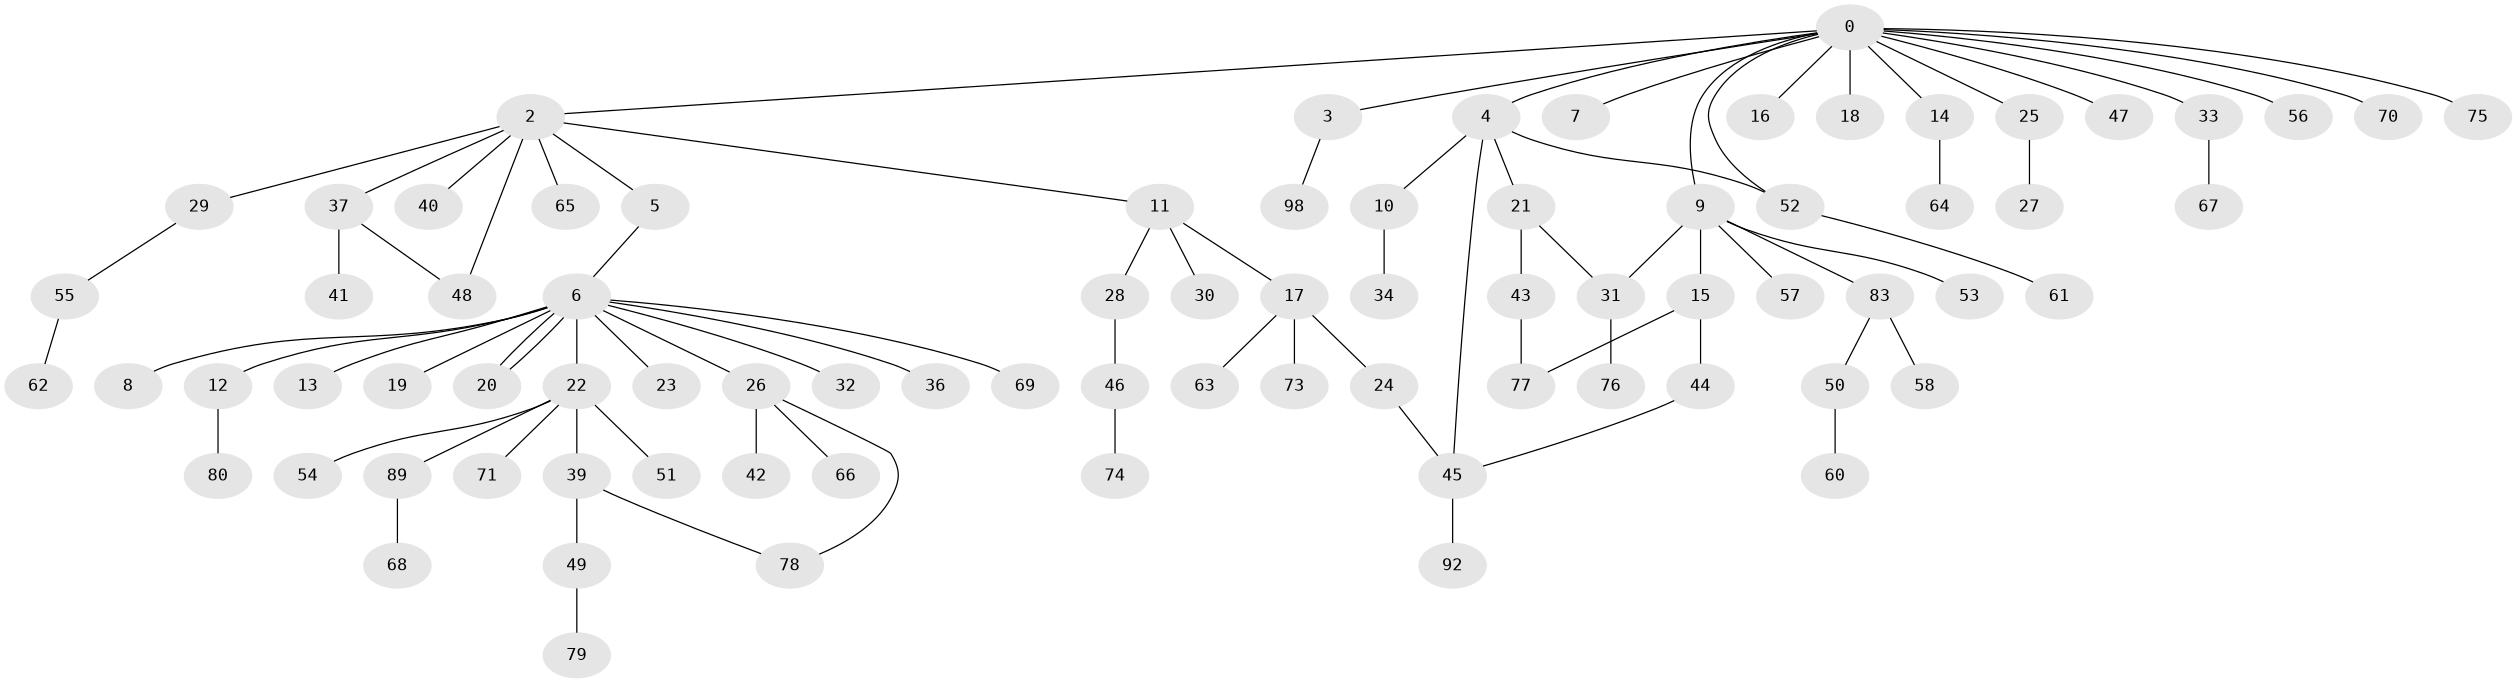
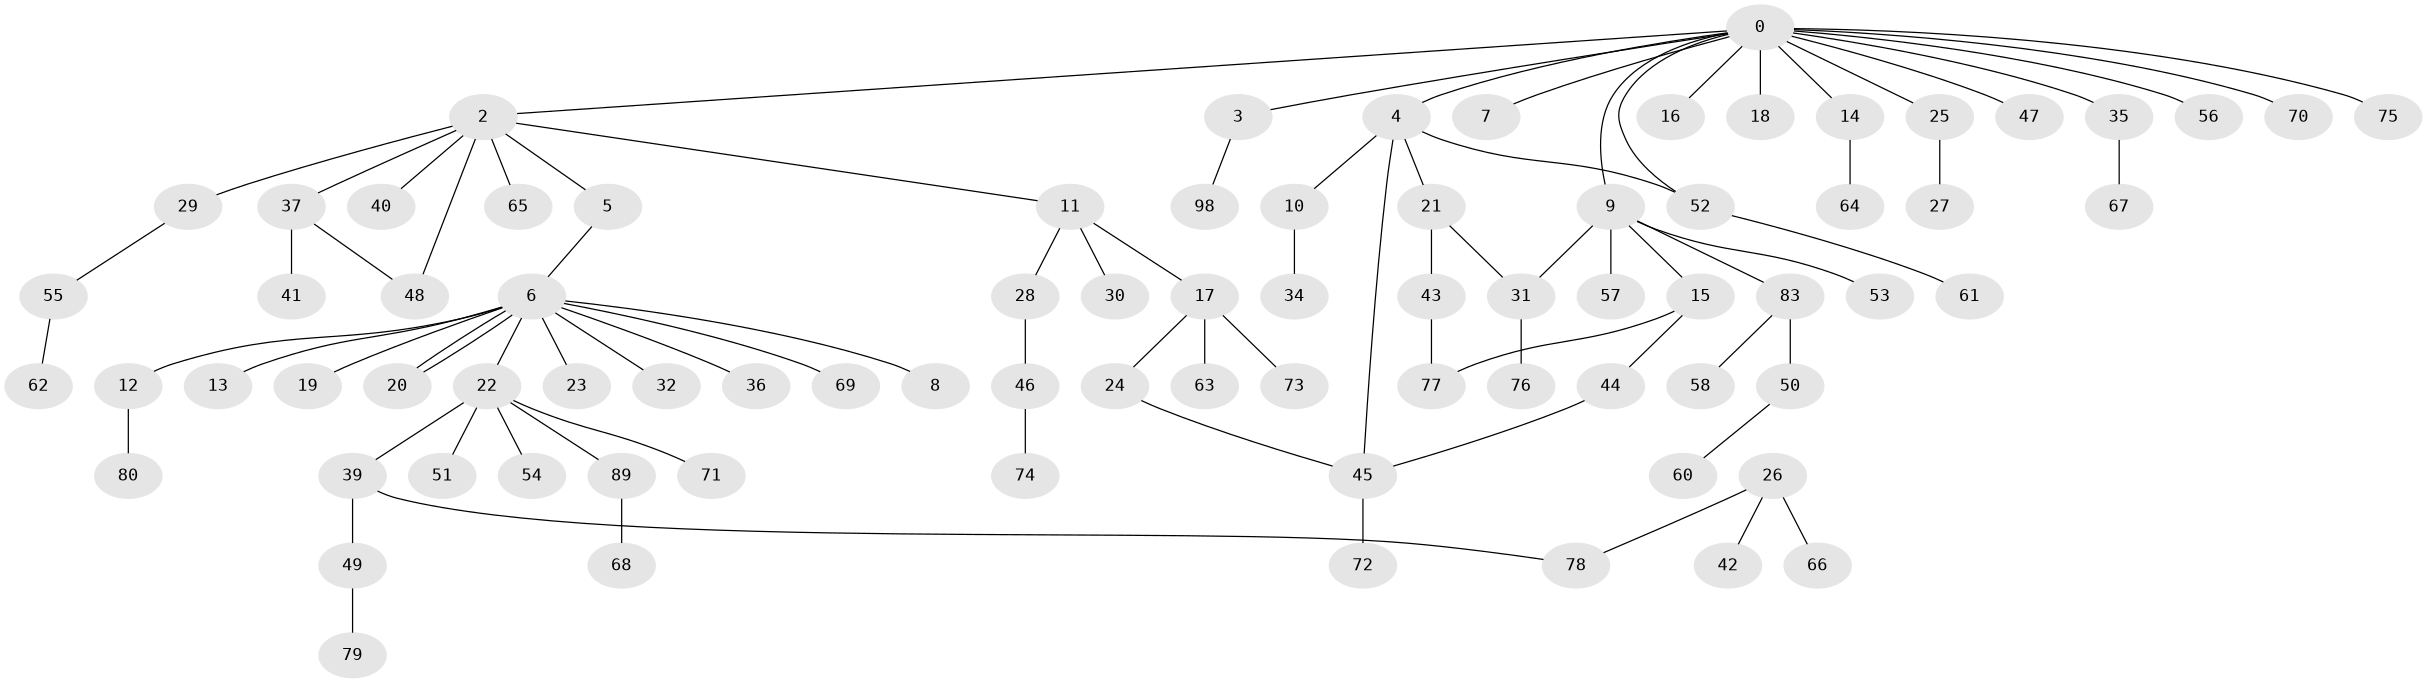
(2209, 117) -> (2119, 117)
(666, 341) -> none
(1453, 566) -> (1363, 566)
